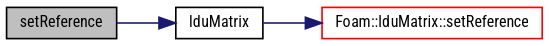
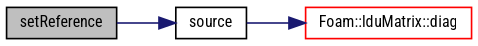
(219, 23) -> (211, 23)
(432, 23) -> (389, 23)
